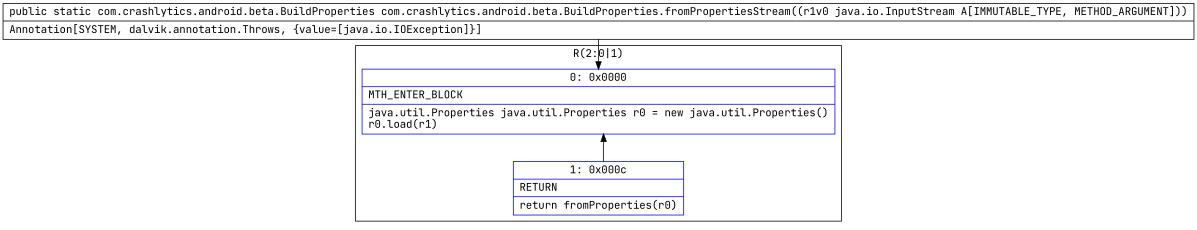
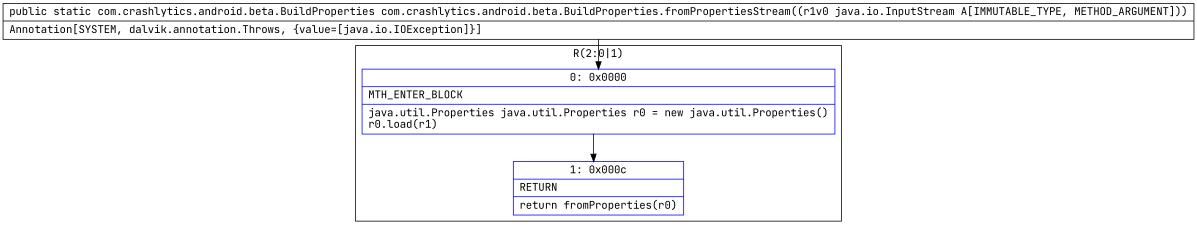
(604, 152) -> (593, 144)
